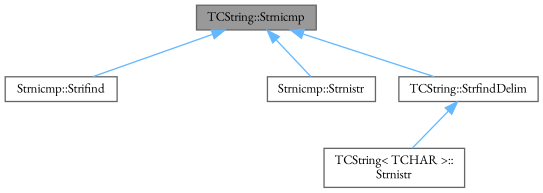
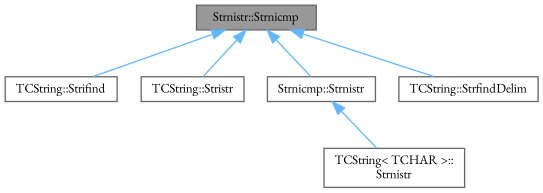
(256, 18) -> (256, 18)
(61, 89) -> (61, 89)
none -> (193, 89)
(430, 130) -> (359, 130)
